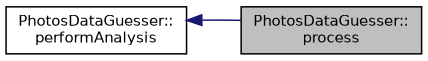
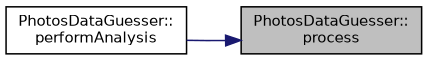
(222, 20) -> (206, 41)
